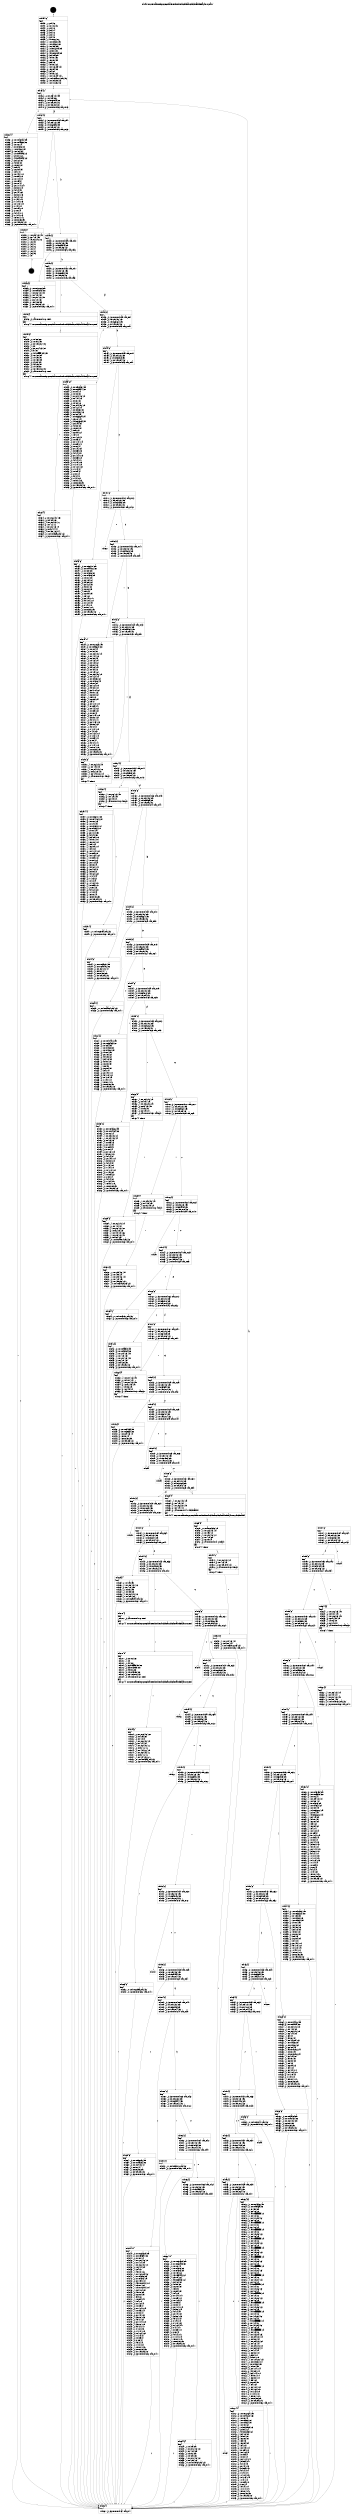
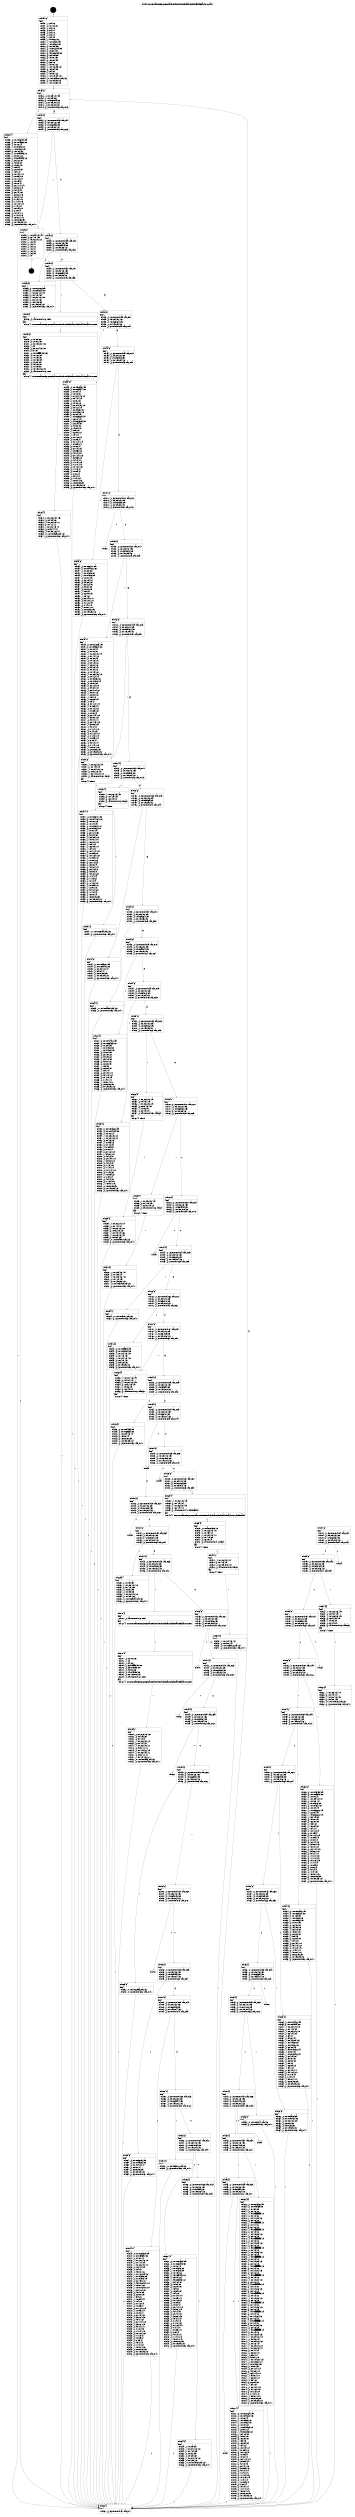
(163, 1493) -> (146, 1483)
